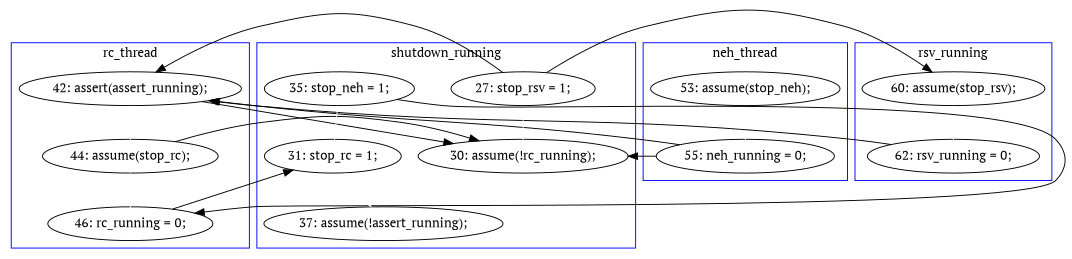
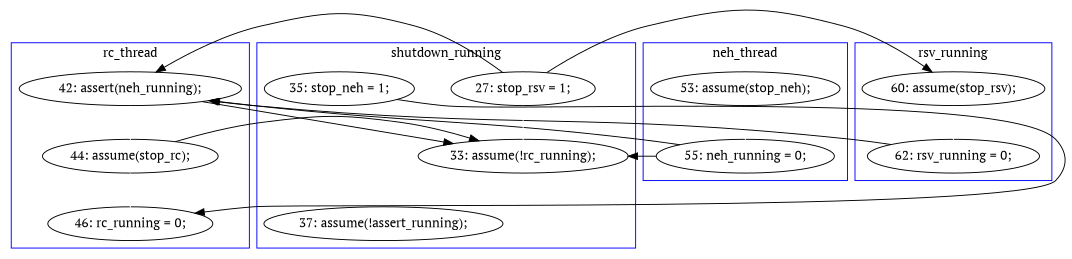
(130, 89) -> (130, 89)
(333, 156) -> none
(523, 156) -> (523, 156)
